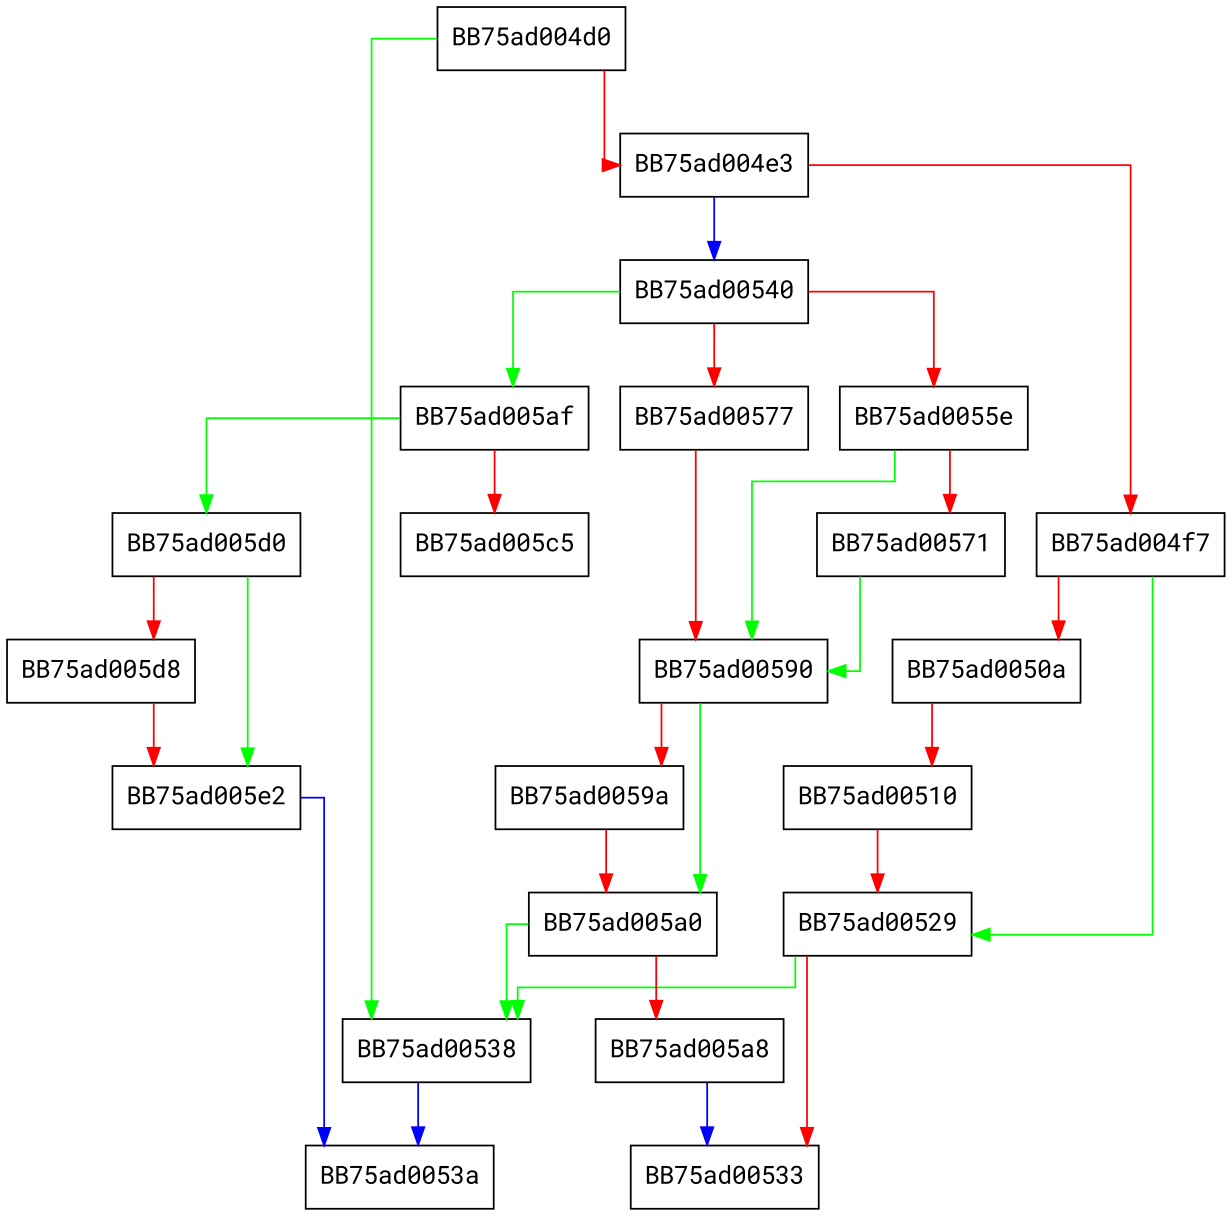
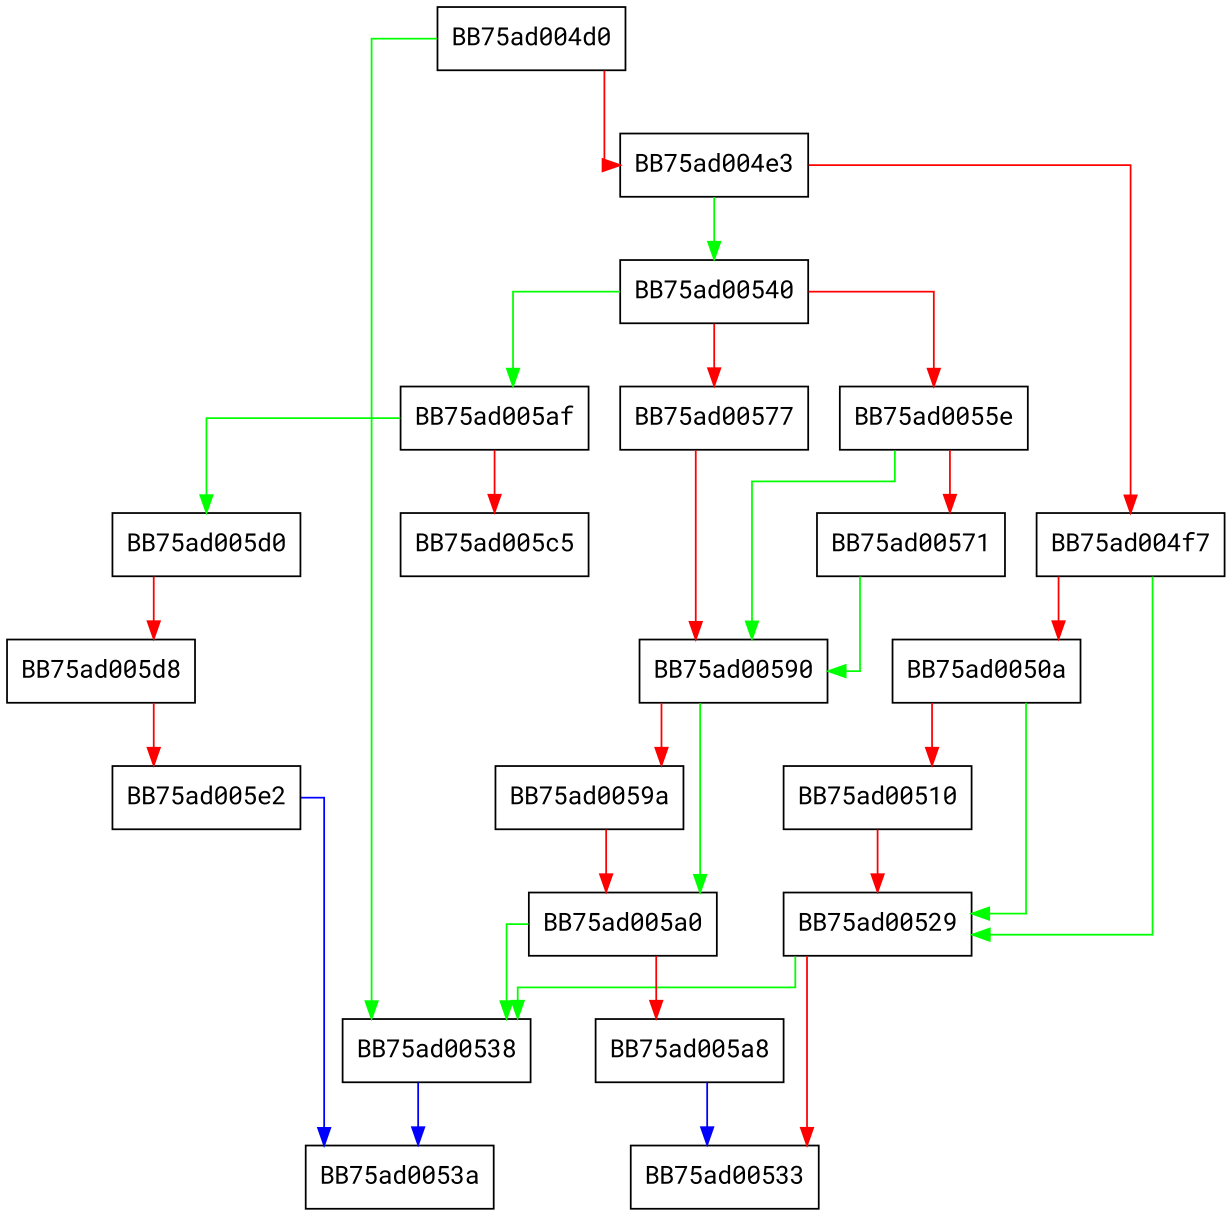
(714, 219) -> (714, 219)
(248, 662) -> none
none -> (1026, 827)
